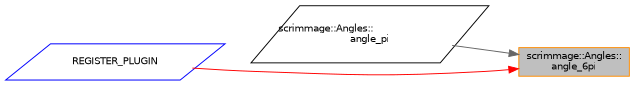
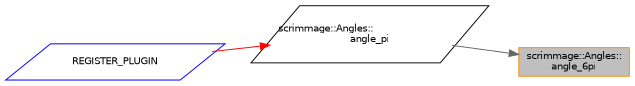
(351, 75) -> (236, 49)
